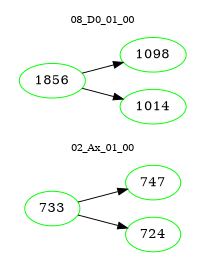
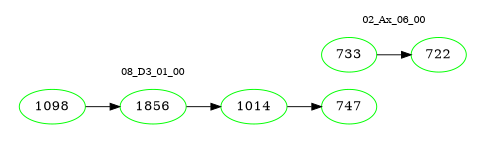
(103, 21) -> (153, 73)
(98, 69) -> (98, 107)
(103, 148) -> (394, 21)
(98, 197) -> (301, 107)
(153, 235) -> (439, 55)
